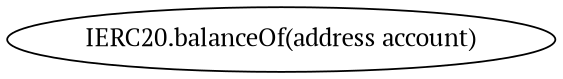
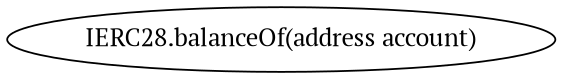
(281, 40) -> (281, 40)
